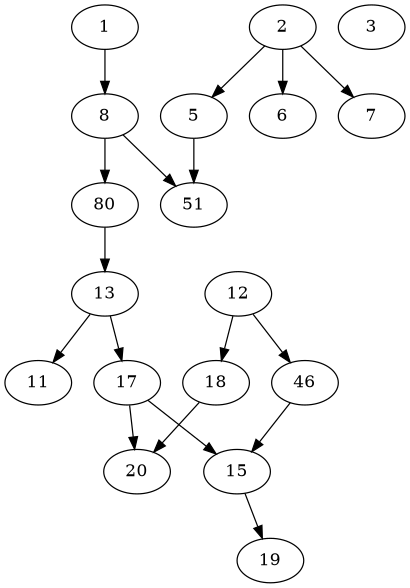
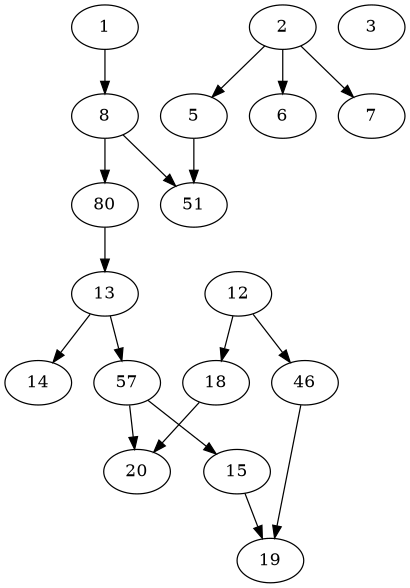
(38, 383) -> (38, 383)
(127, 383) -> (127, 383)
(275, 422) -> (289, 466)
